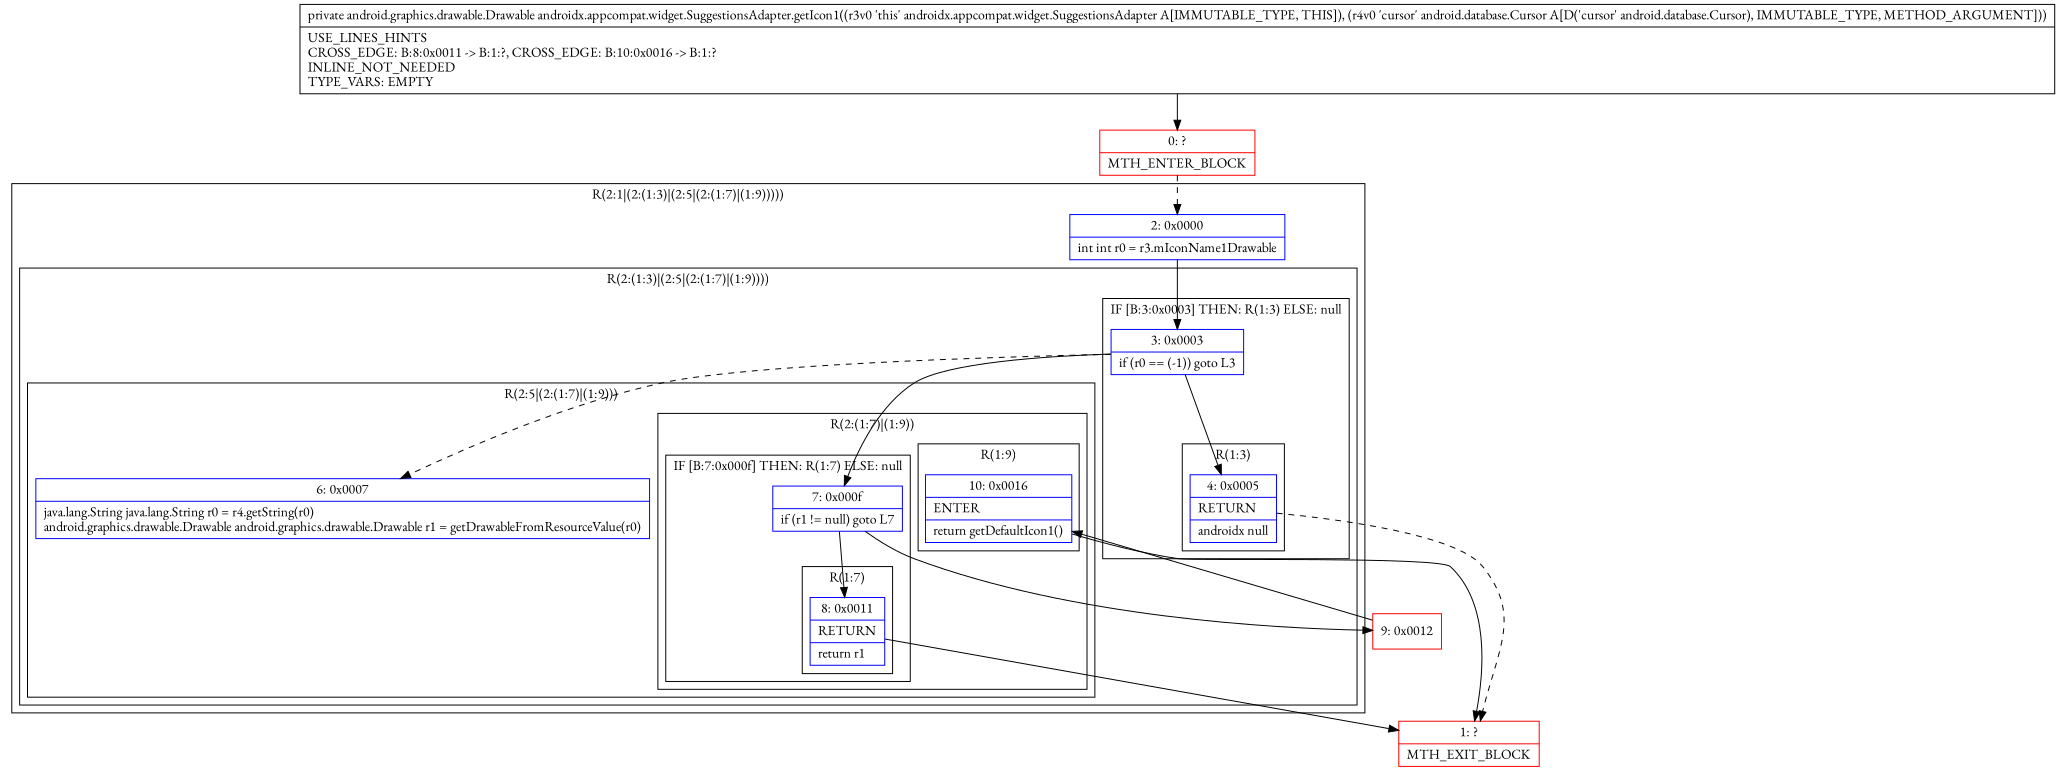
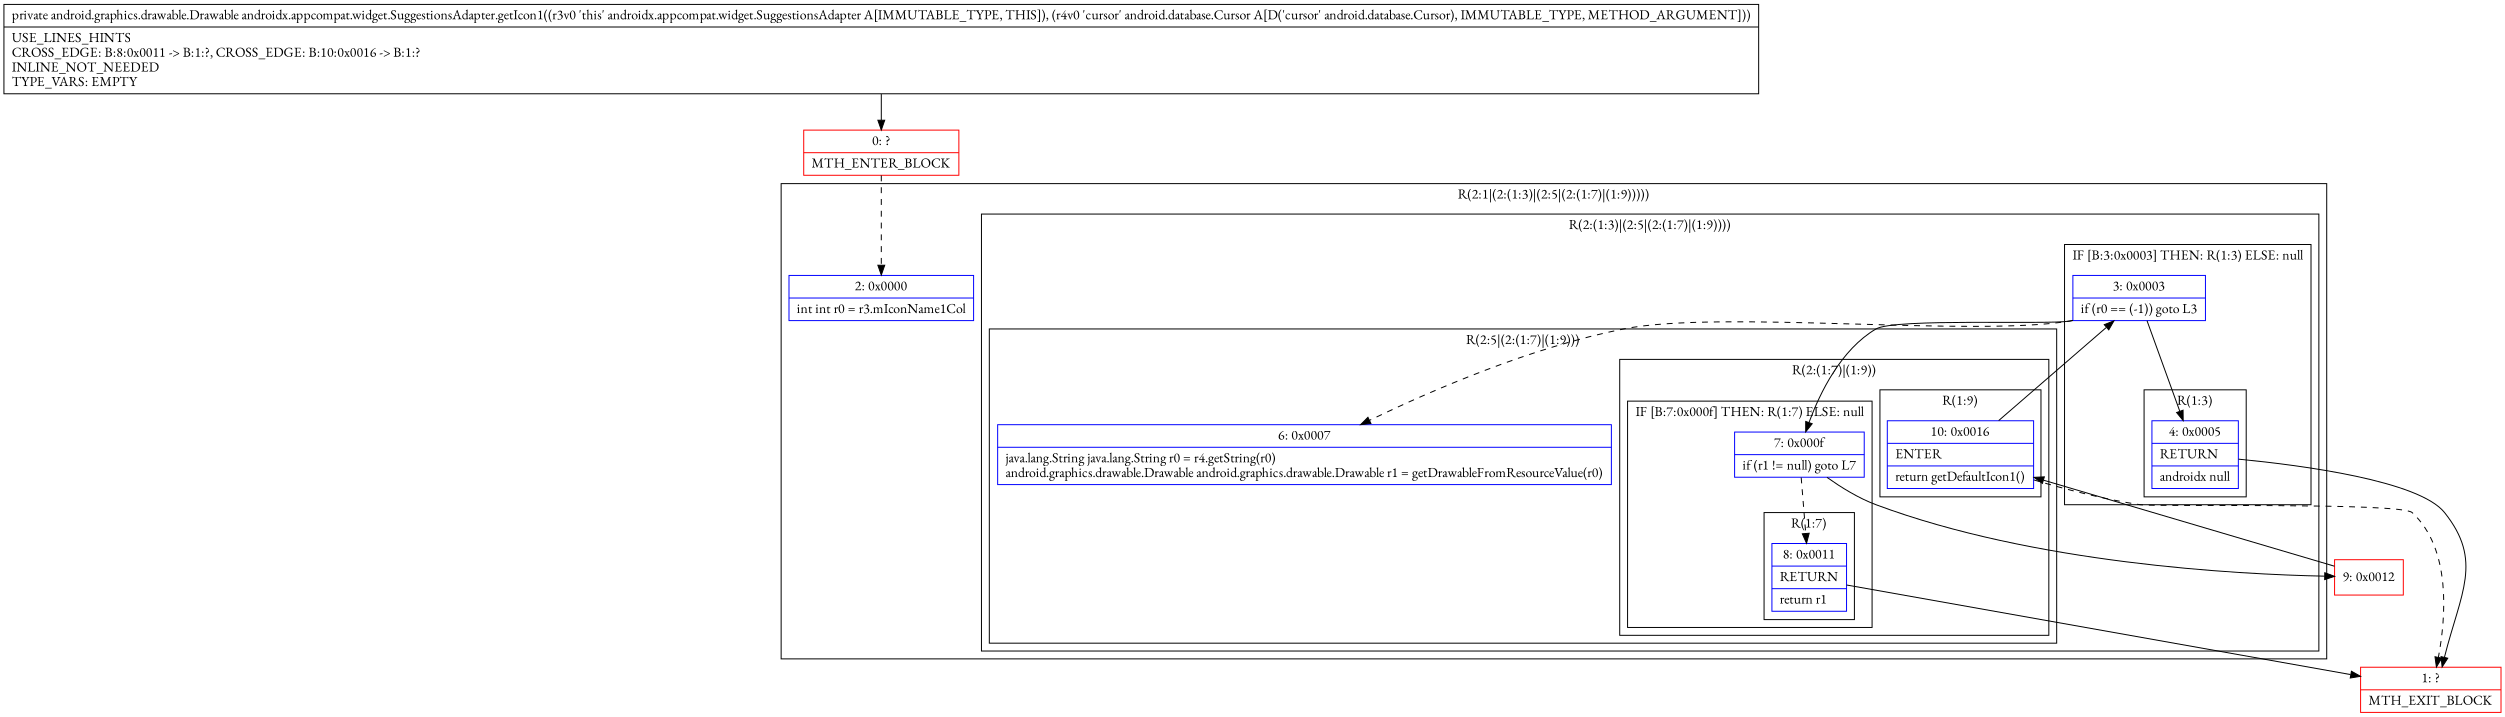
(1177, 248) -> (881, 309)
(1177, 290) -> (2042, 383)
(1457, 549) -> (2418, 495)
(842, 559) -> (1803, 505)
(1377, 561) -> (2338, 507)
